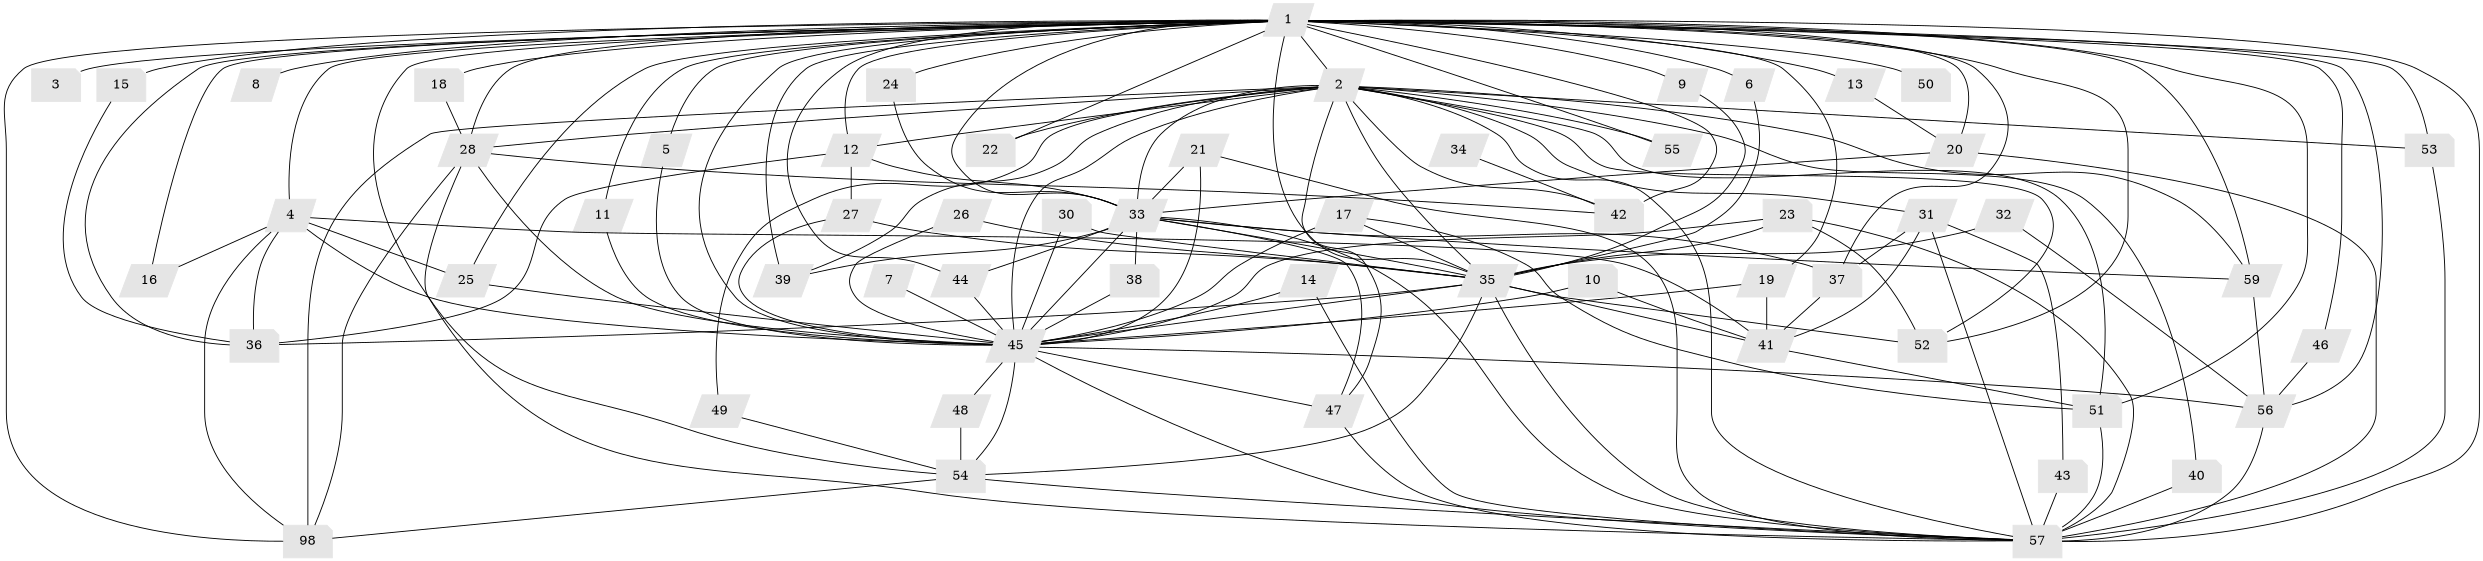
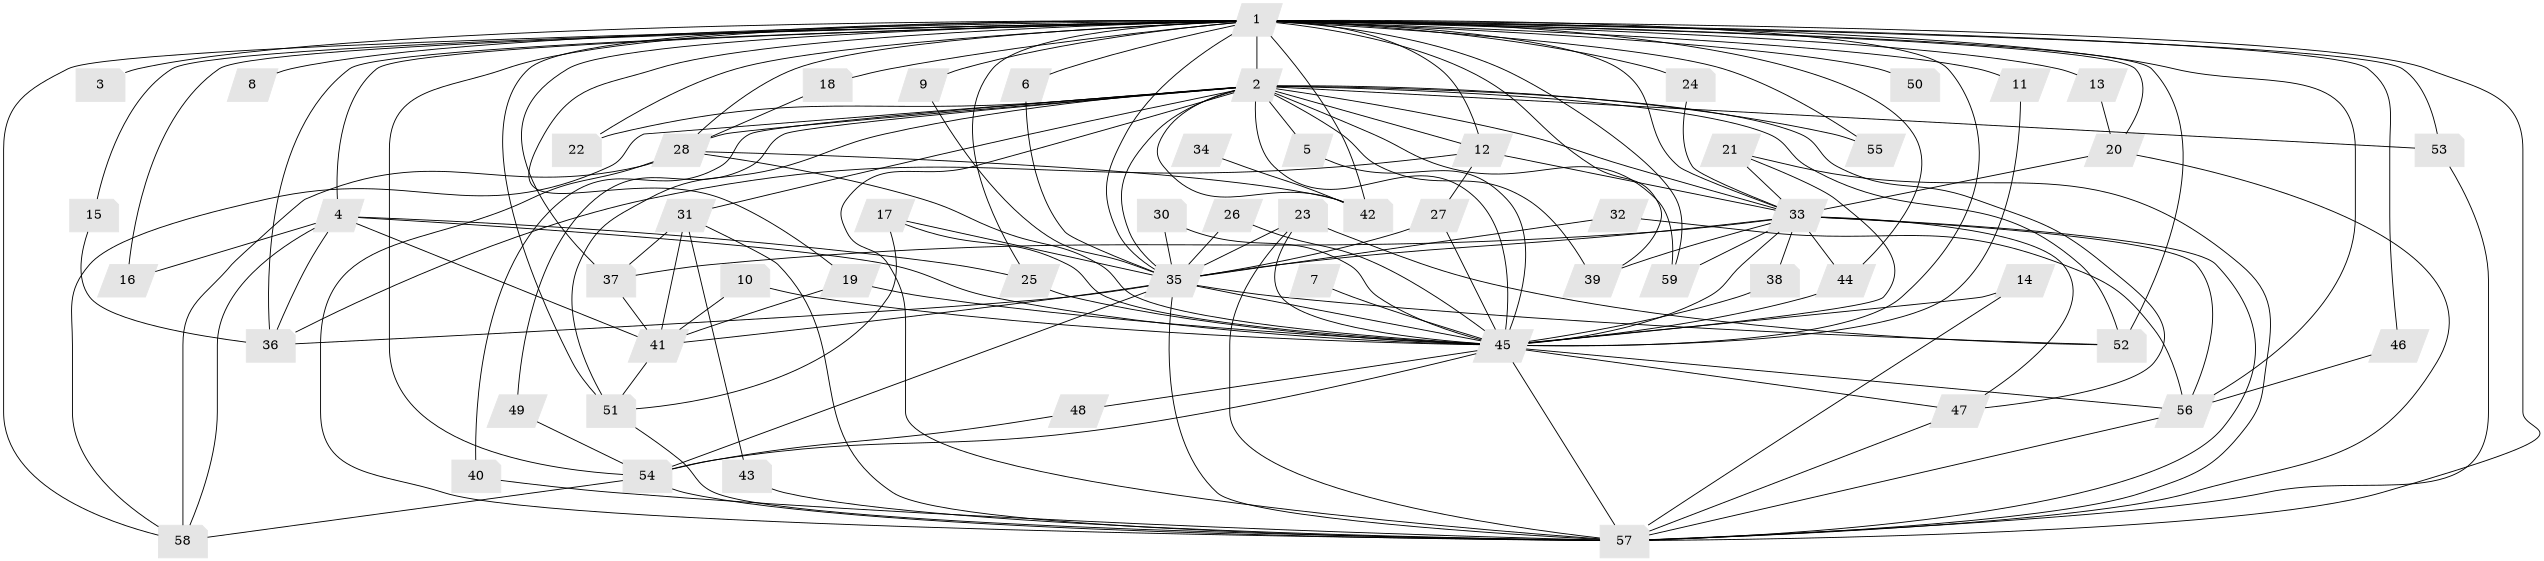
(950, 37) -> (1282, 118)
(2259, 346) -> (2191, 262)
(308, 542) -> (183, 542)
